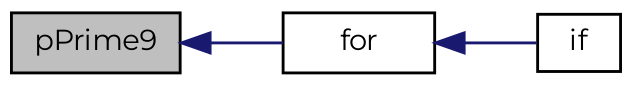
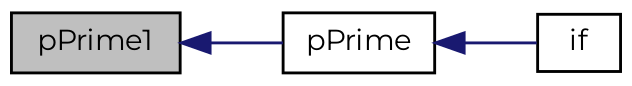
(96, 43) -> (96, 43)
(359, 43) -> (359, 43)
